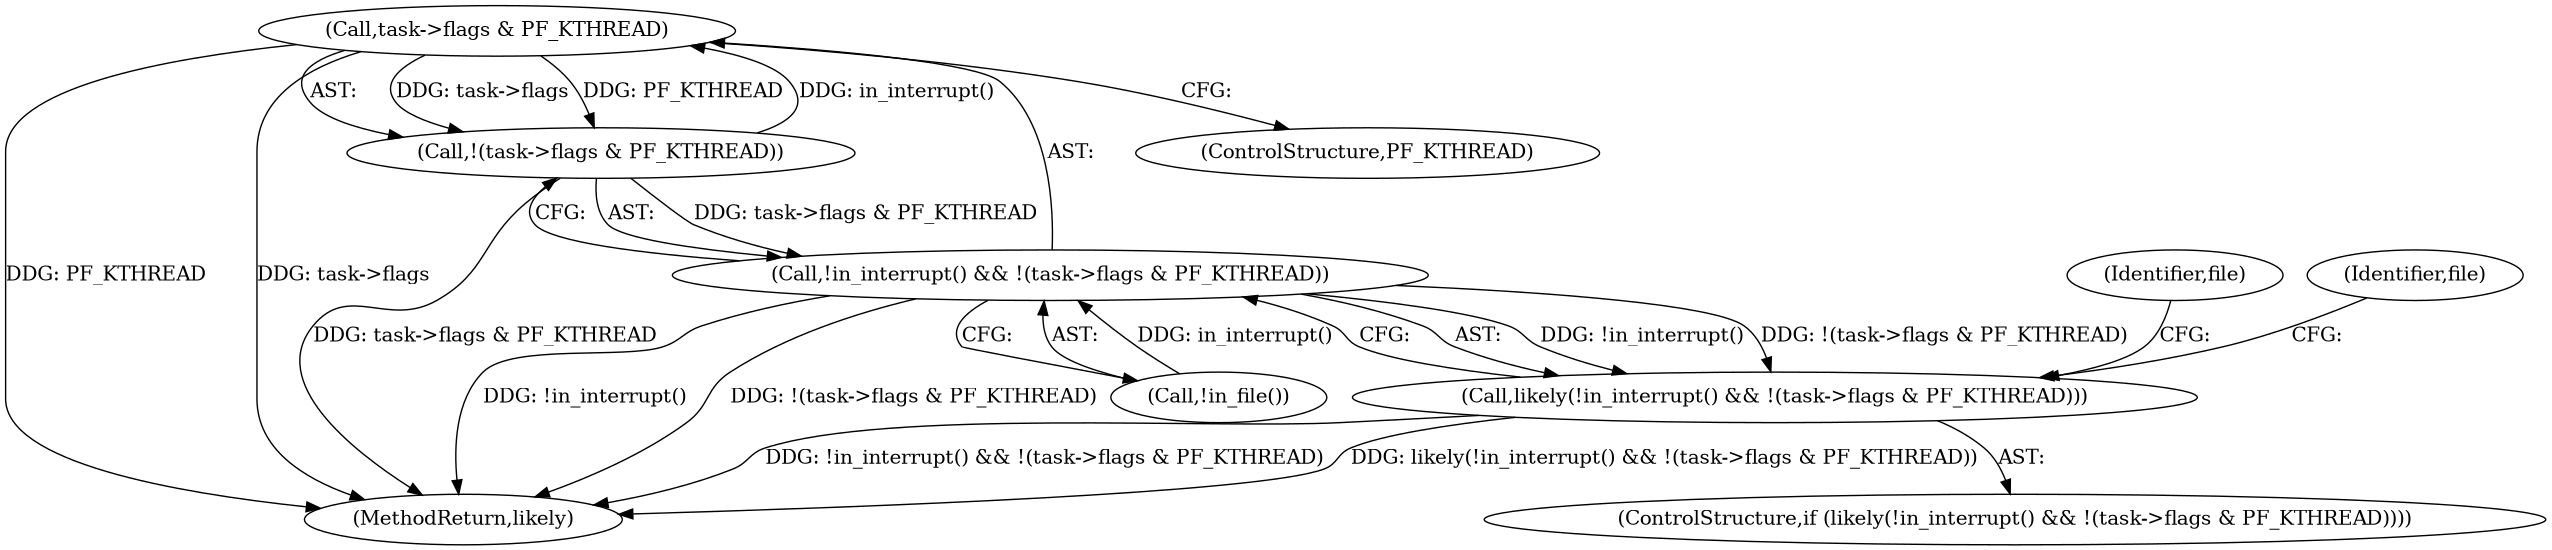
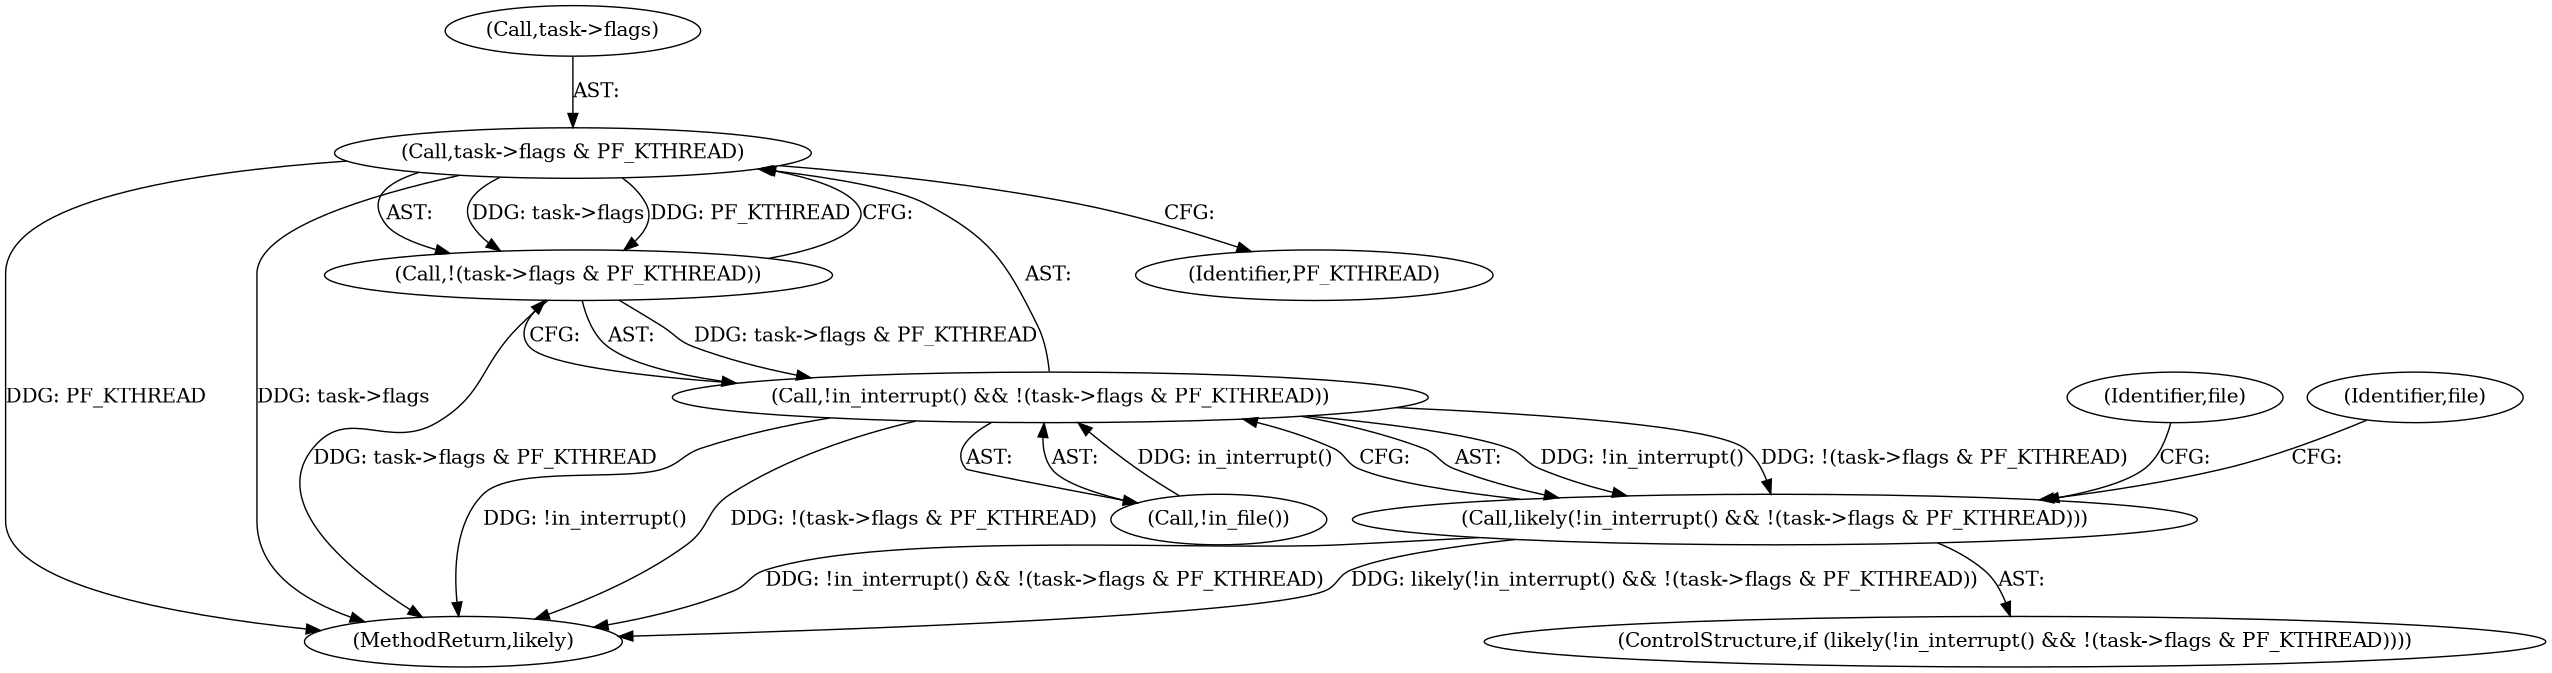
none -> (573, 31)
(897, 92) -> (891, 214)
(1368, 153) -> (1314, 275)
(991, 336) -> (993, 458)
